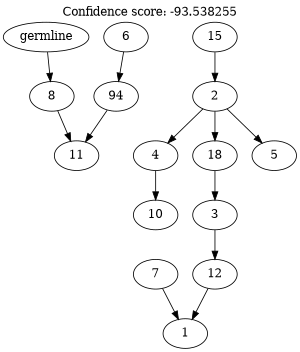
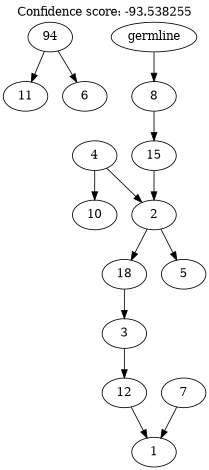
(122, 62) -> (65, 63)
(63, 122) -> (154, 122)
(188, 123) -> (121, 182)
